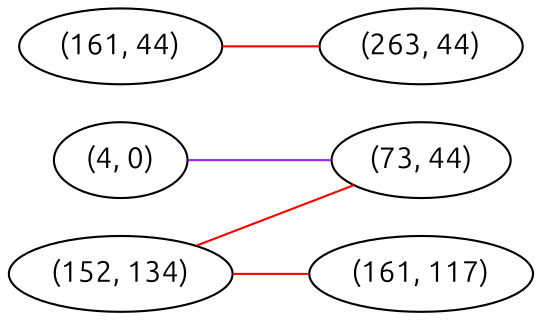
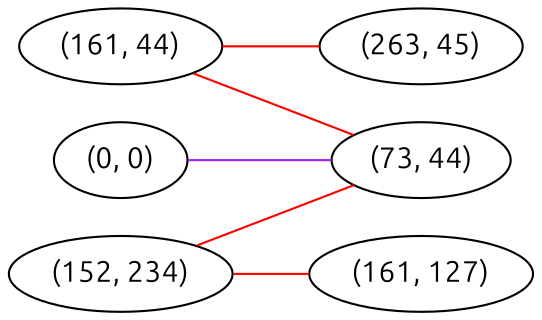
(421, 46) -> (421, 46)
none -> (273, 104)
(121, 160) -> (121, 160)
(121, 274) -> (121, 274)
(421, 274) -> (421, 274)
